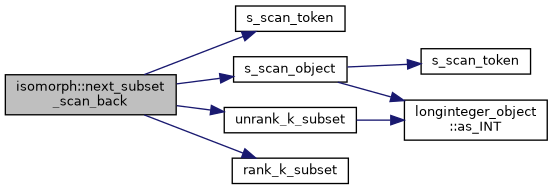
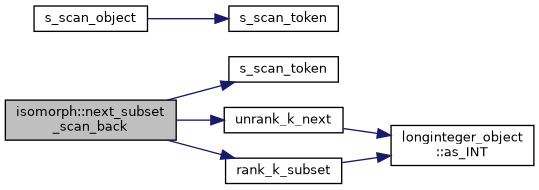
(198, 81) -> none
(364, 90) -> (360, 160)
(290, 120) -> (284, 120)
